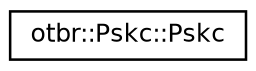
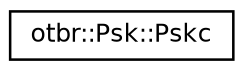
(128, 36) -> (122, 36)
